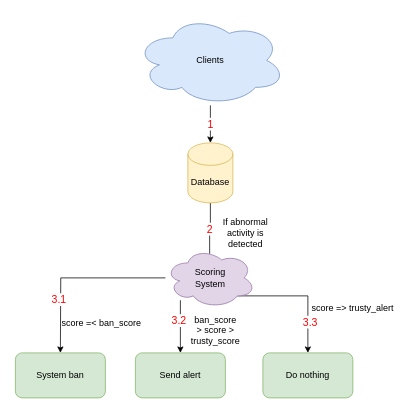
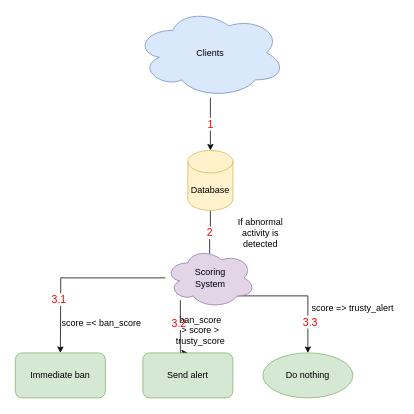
(210, 60) -> (210, 53)
(210, 173) -> (210, 180)
(246, 233) -> (261, 233)
(216, 330) -> (201, 330)
(60, 375) -> (60, 375)
(180, 375) -> (188, 375)
(308, 375) -> (308, 375)
